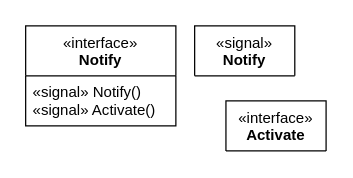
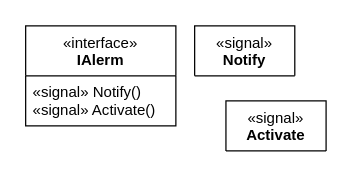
(101, 52) -> (101, 52)
(276, 127) -> (276, 127)
